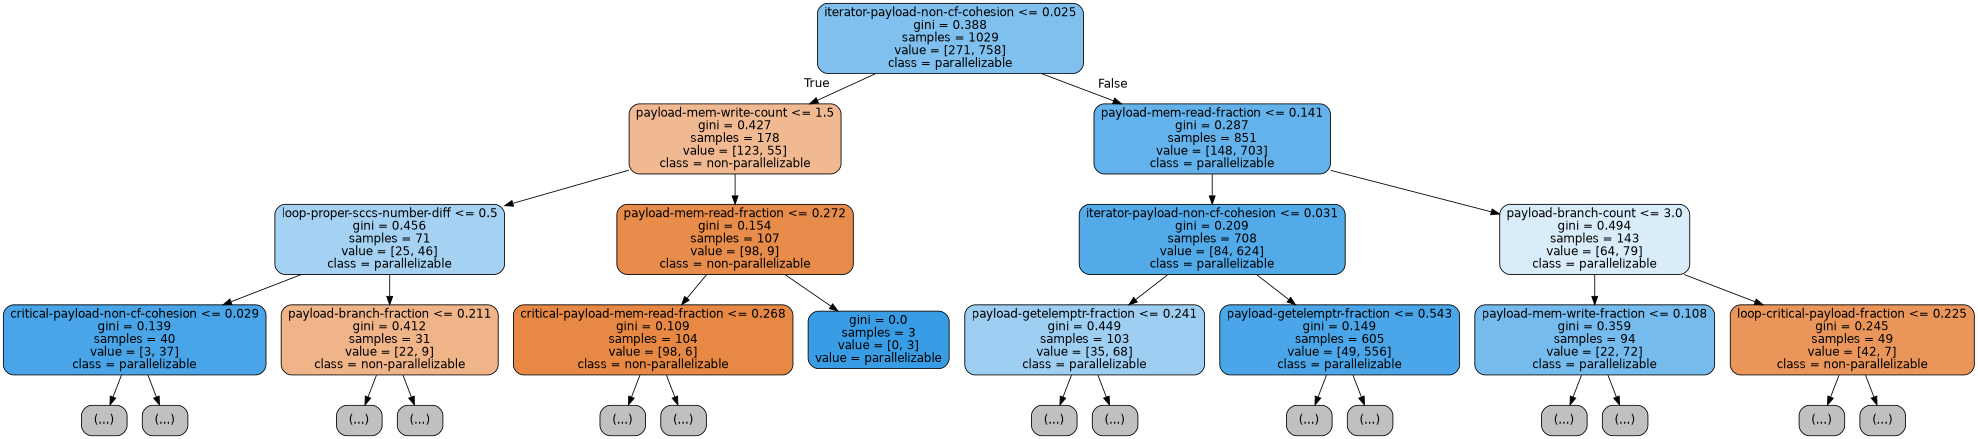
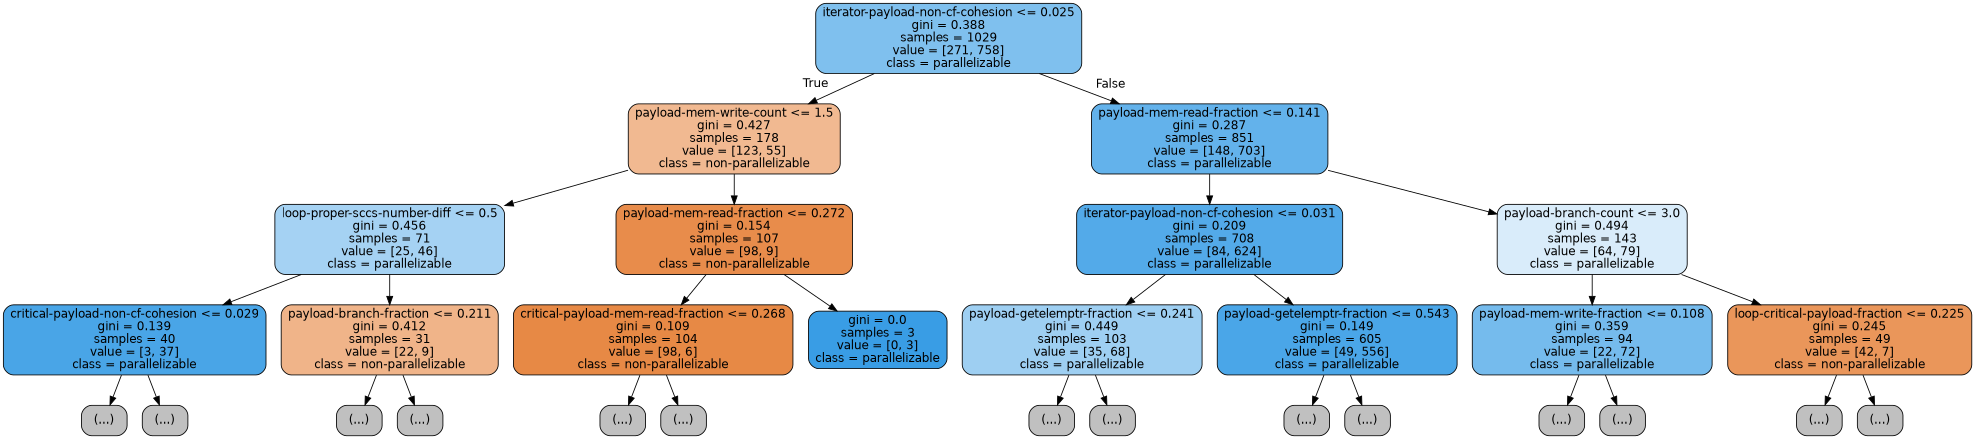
(879, 340) -> (878, 340)
